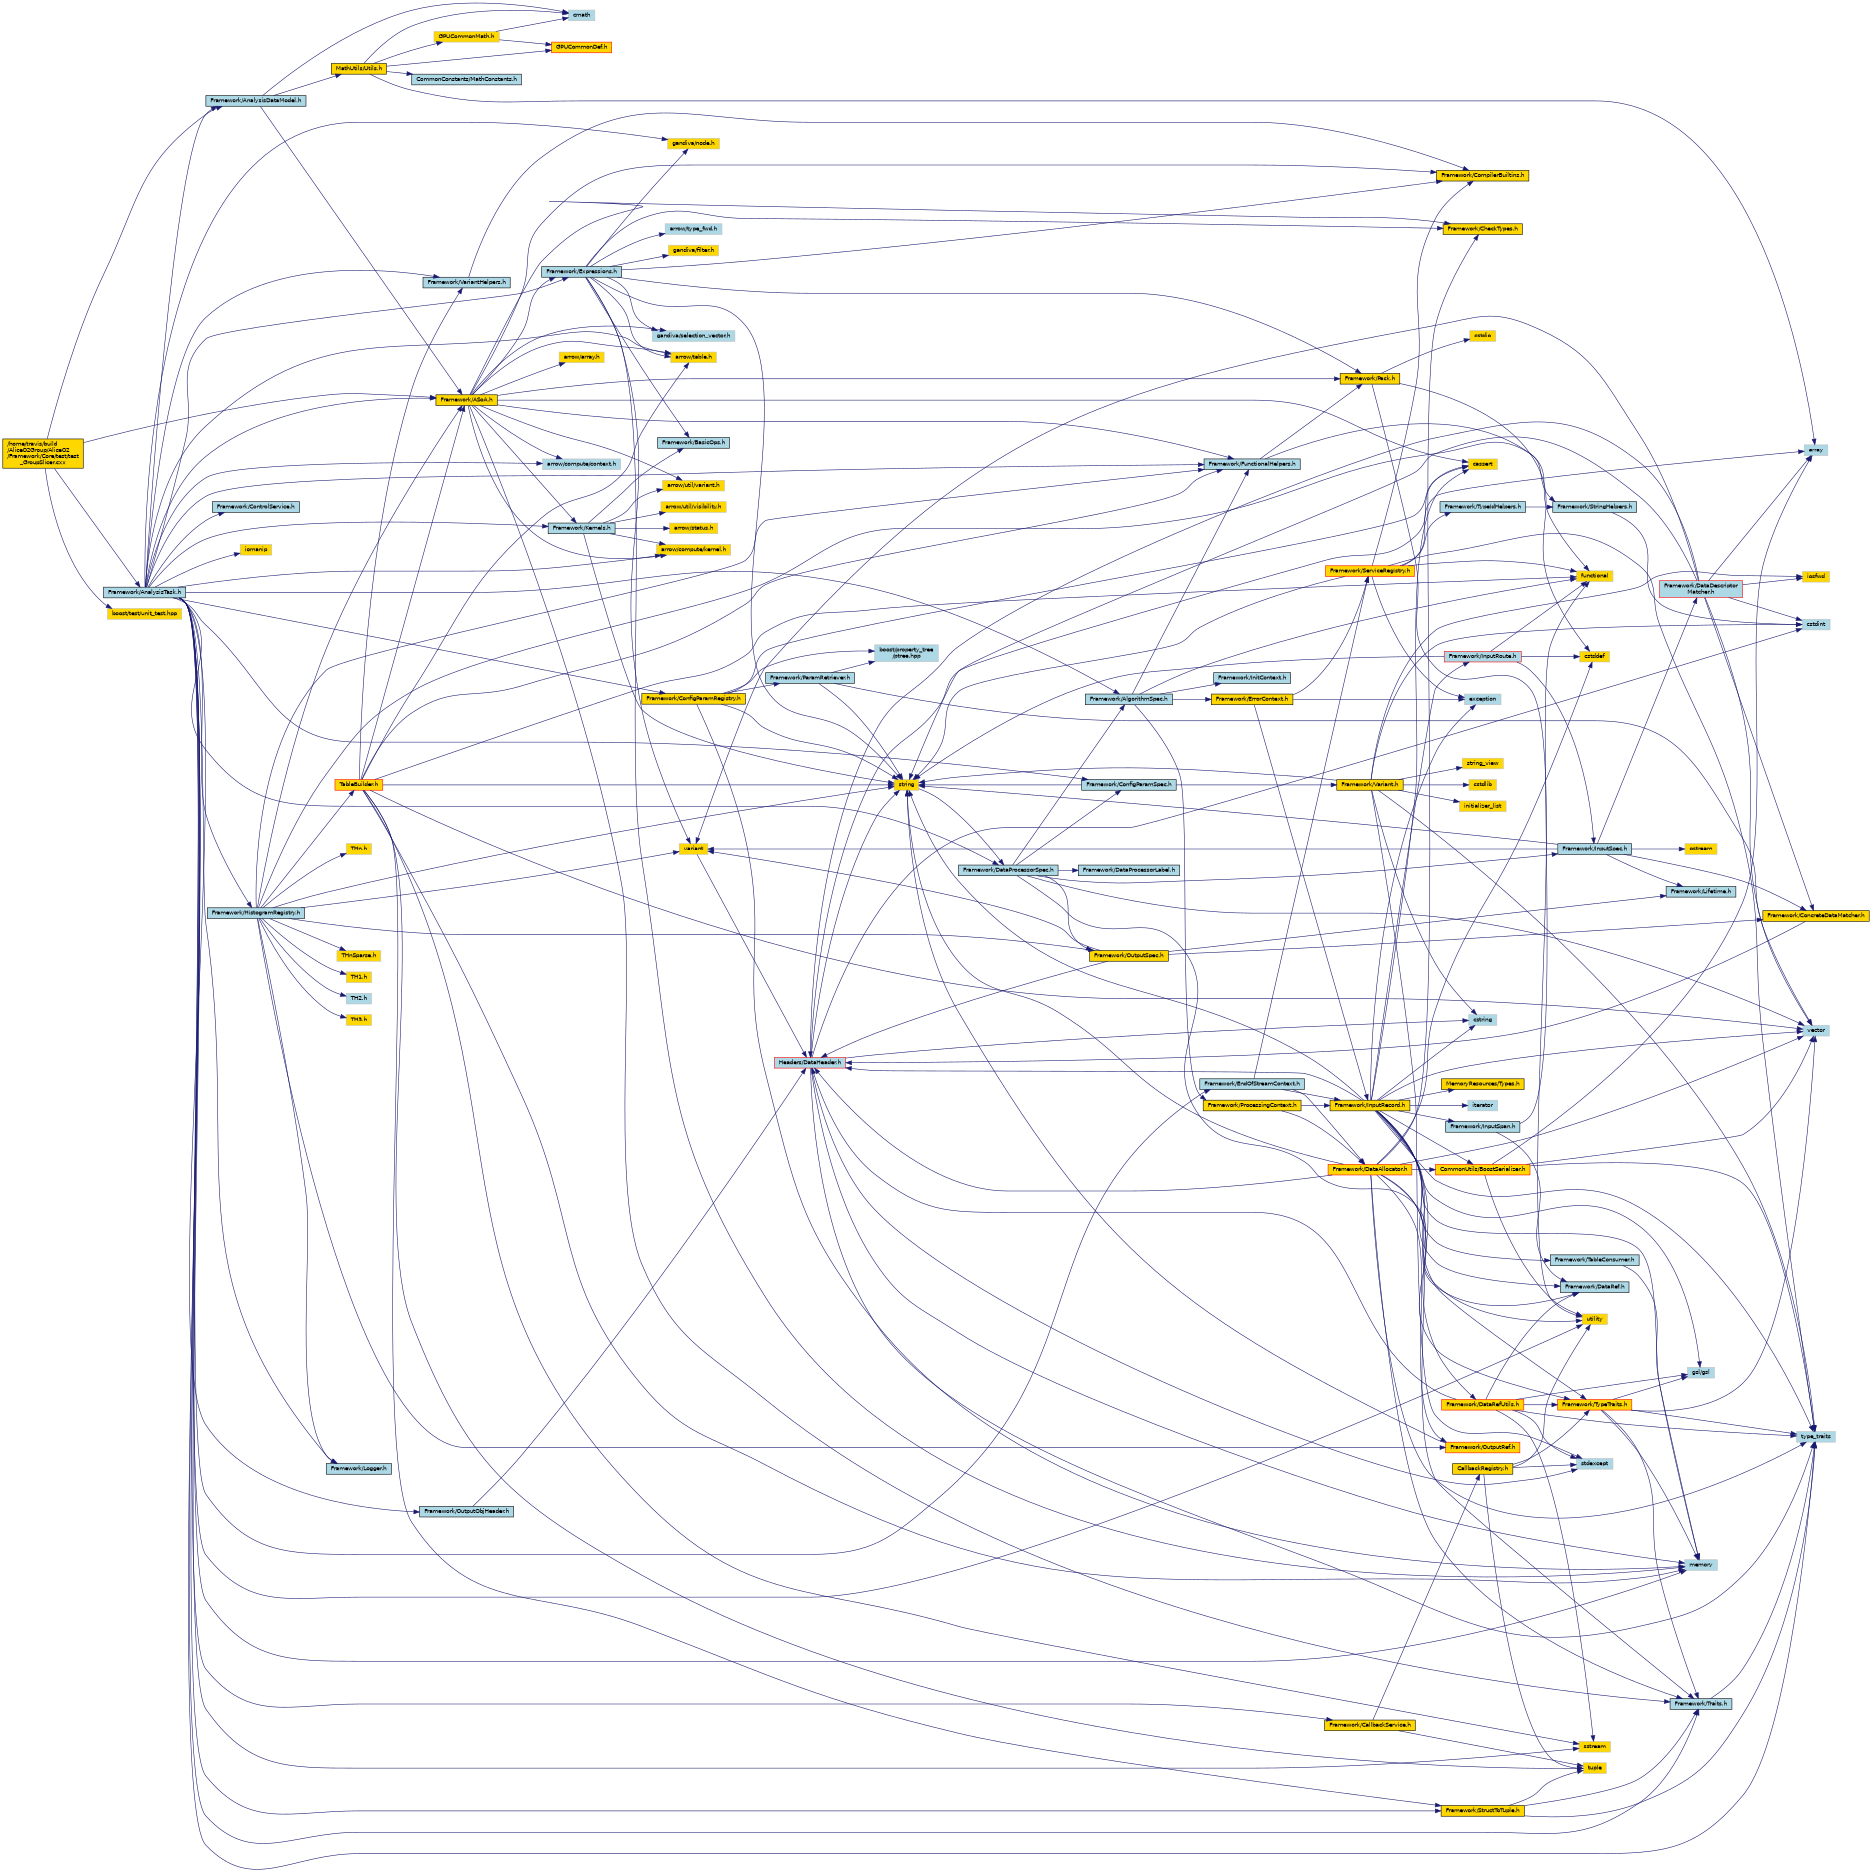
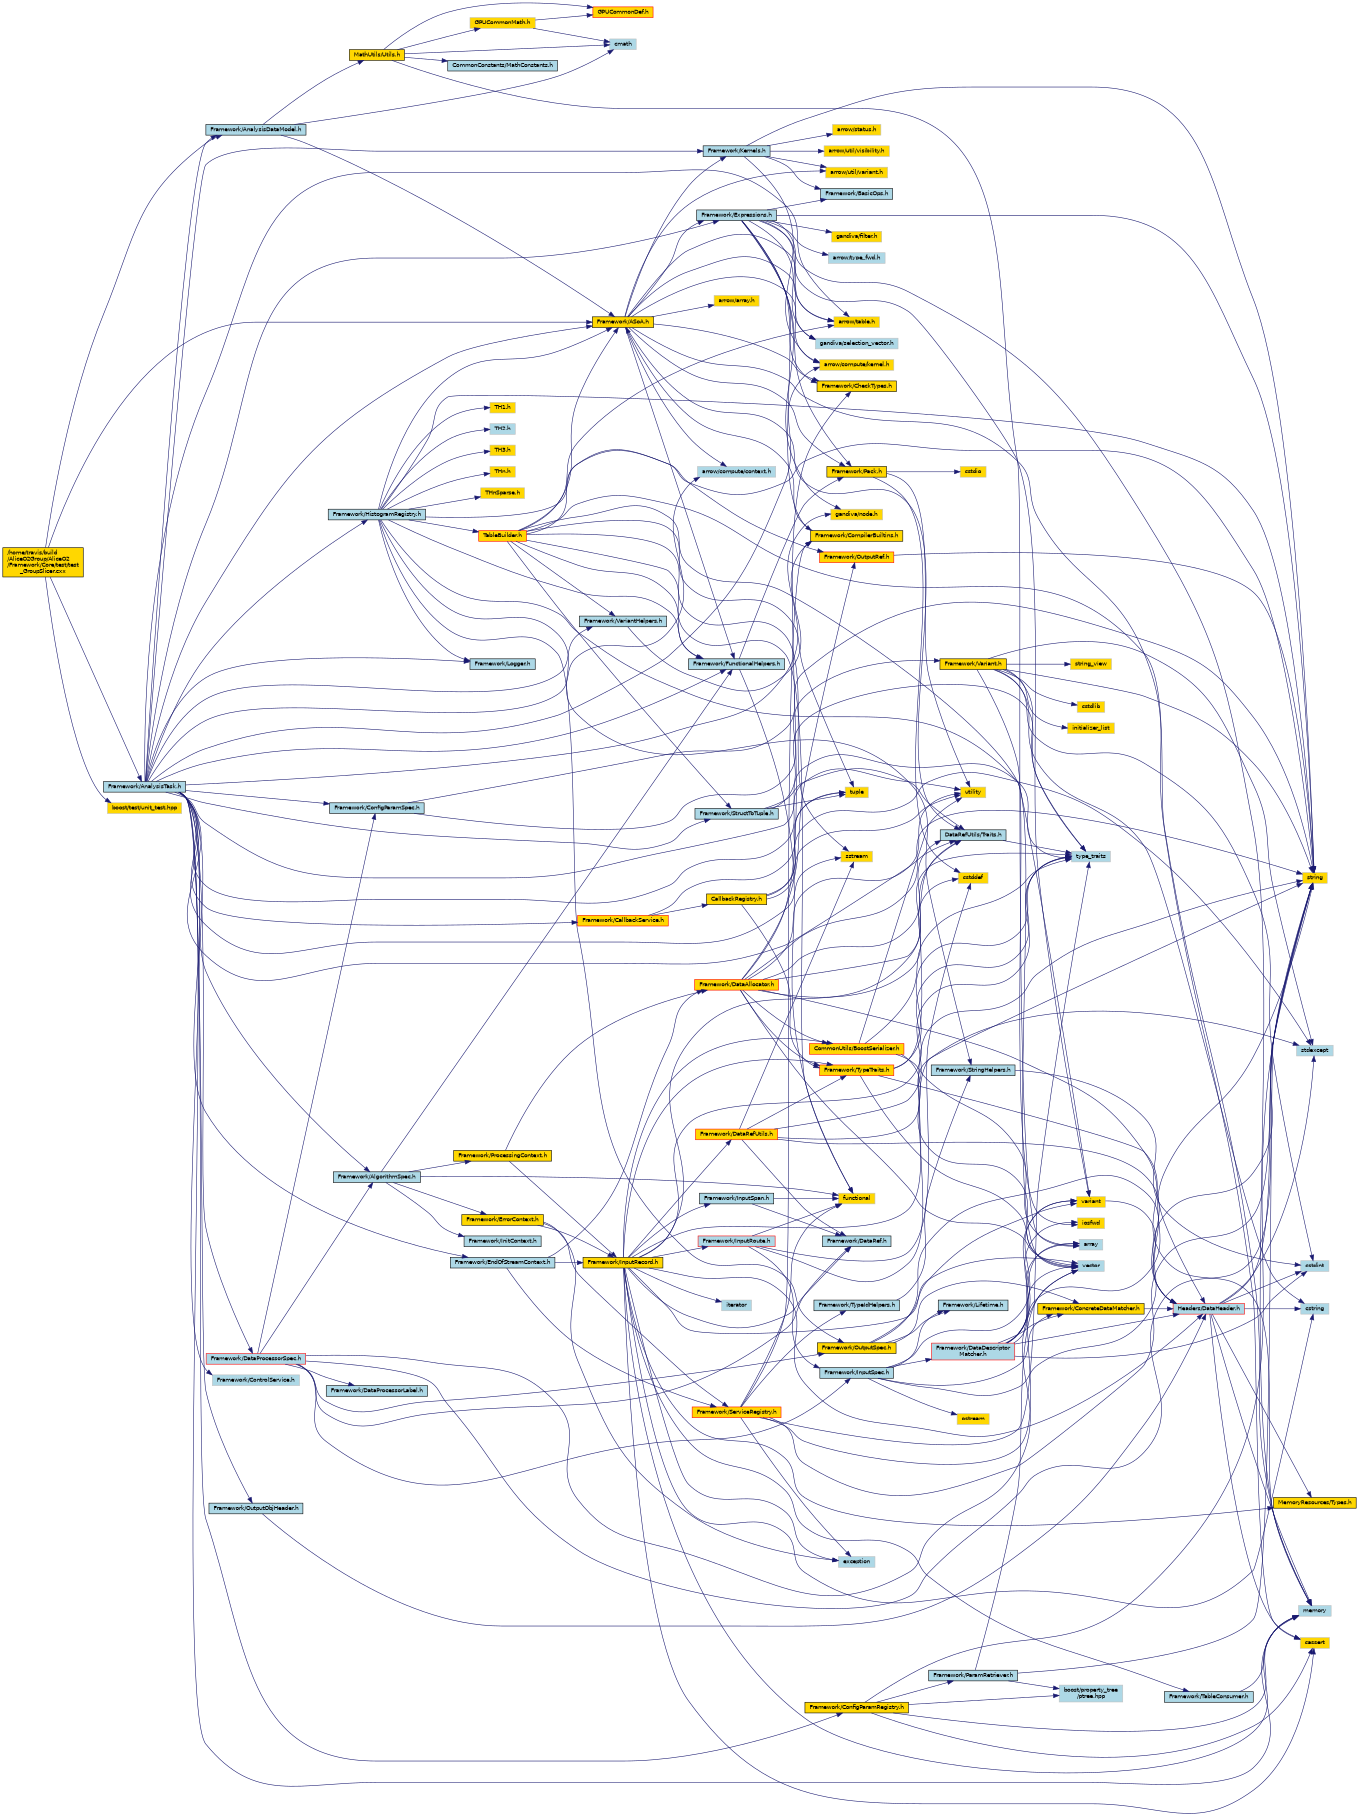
(884, 165) -> (726, 434)
(256, 507) -> (256, 1380)
(256, 550) -> none
(964, 820) -> (995, 1515)
(1008, 870) -> (256, 1359)
(1701, 1373) -> none
(1268, 1543) -> (1251, 1385)
(1701, 1704) -> (973, 835)
(1370, 1725) -> (623, 921)
(1483, 1811) -> (737, 814)
